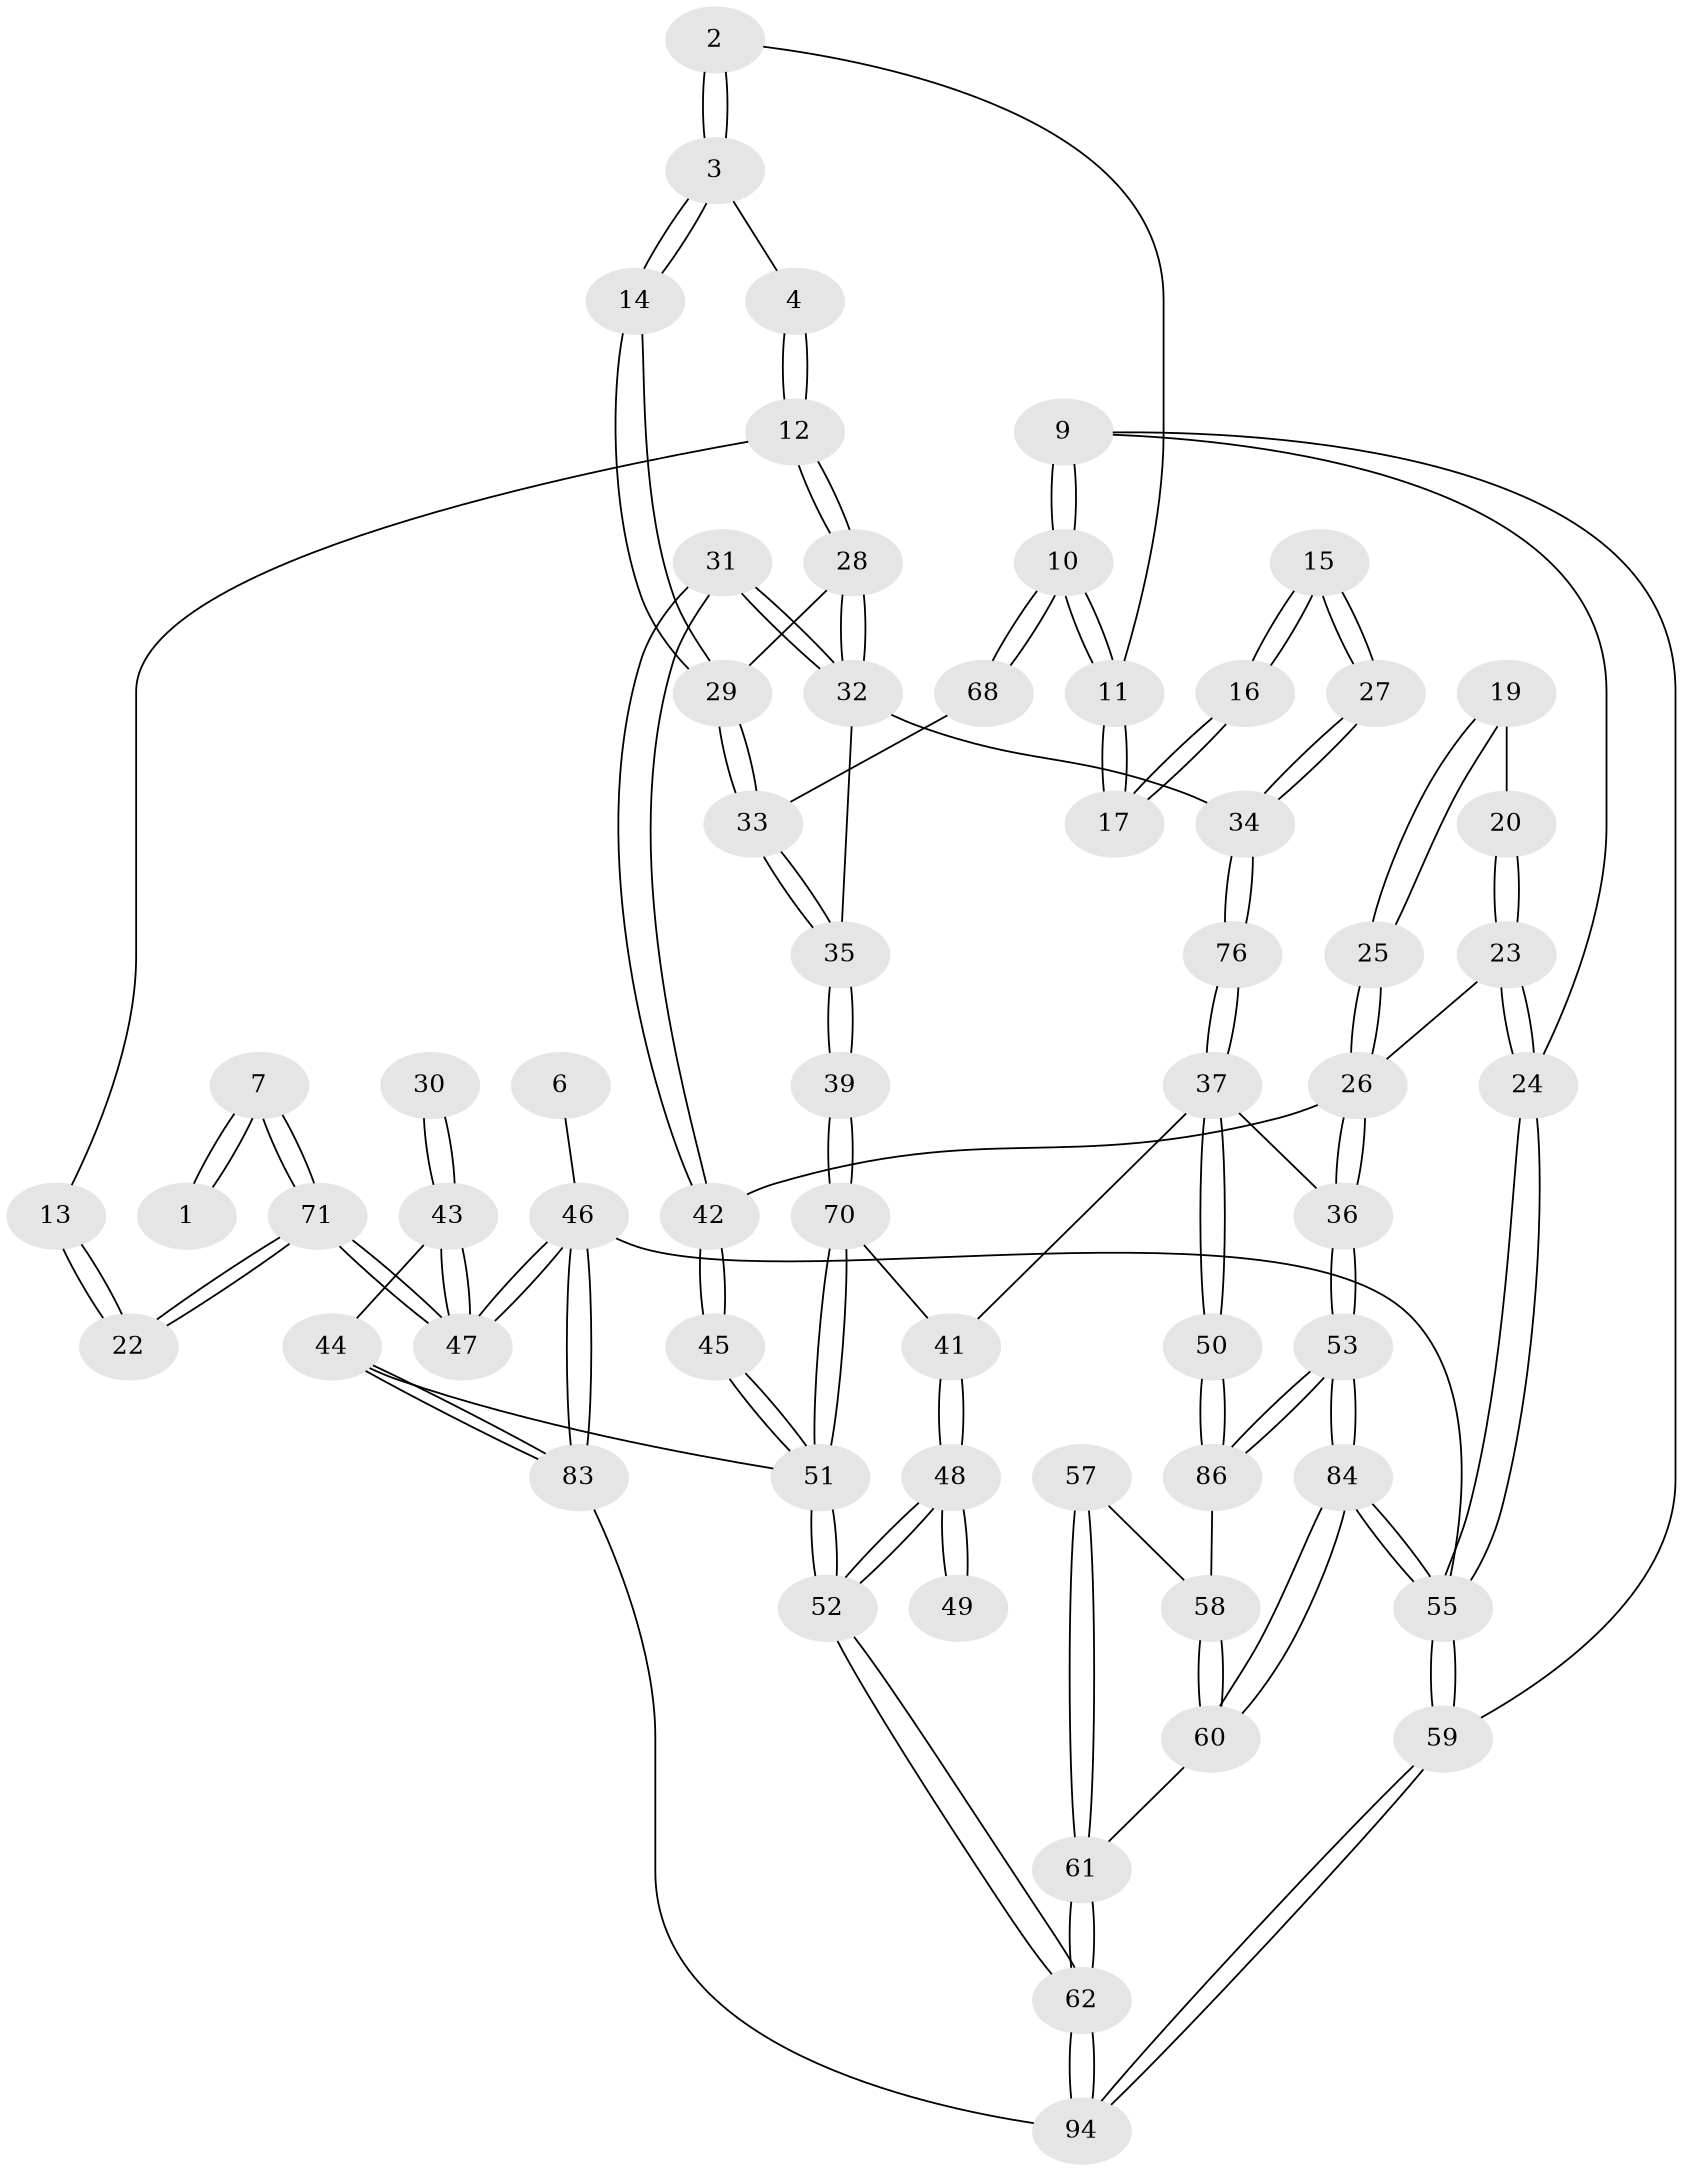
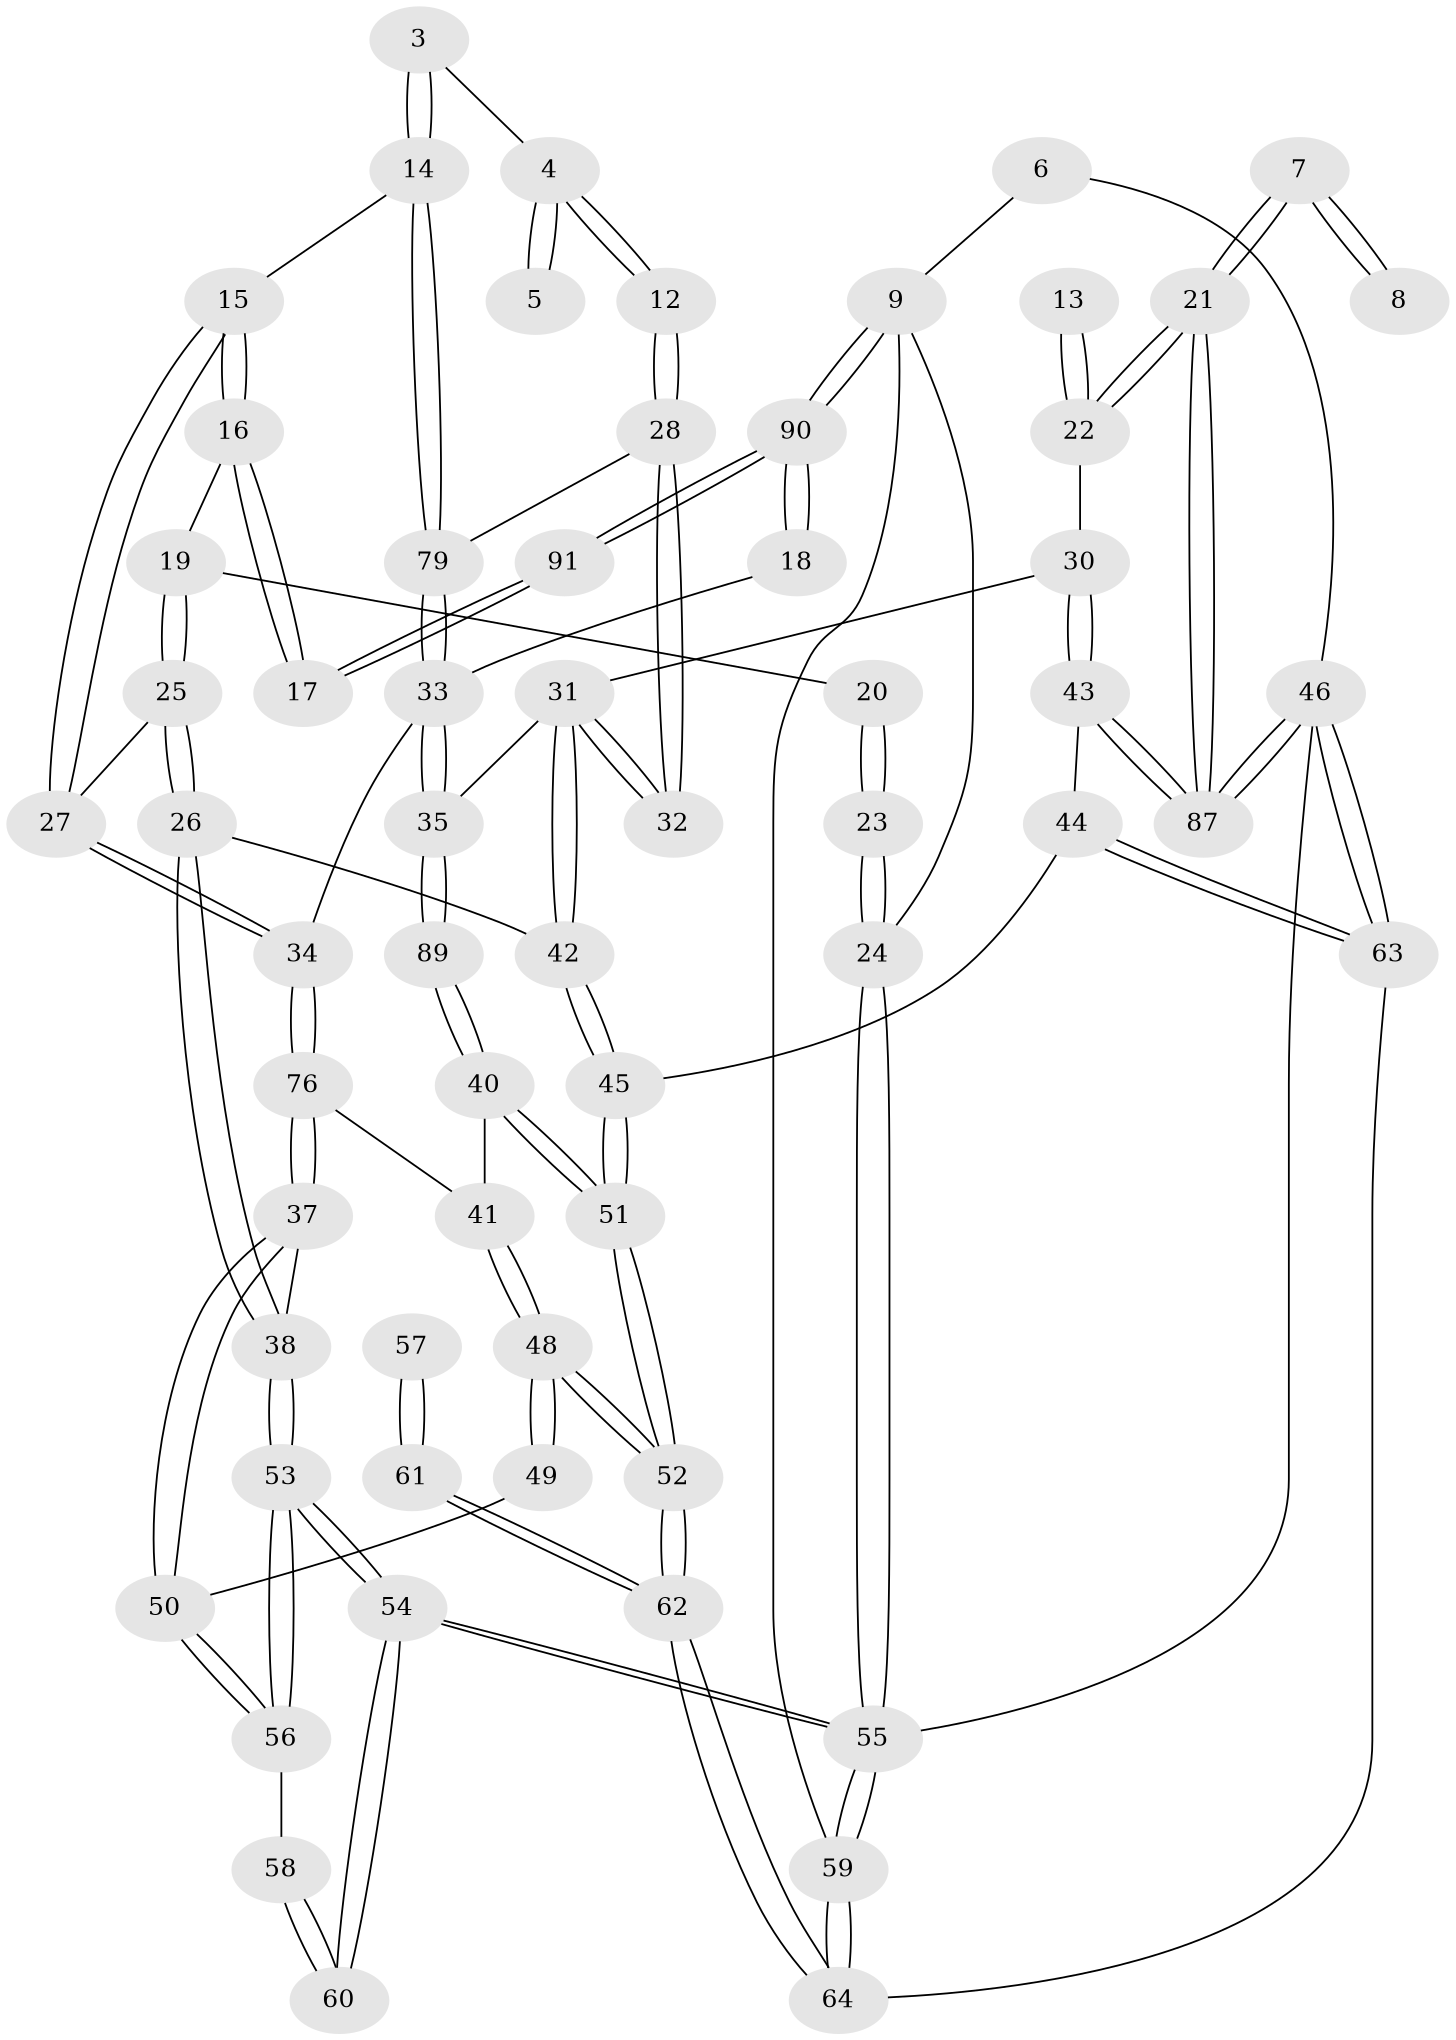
(715, 40) -> none
none -> (327, 236)
none -> (969, 236)
none -> (536, 301)
none -> (205, 497)
none -> (1080, 498)
(1064, 563) -> (797, 432)
(186, 620) -> none
none -> (812, 631)
(722, 693) -> (434, 563)
(984, 693) -> (797, 563)
(1115, 693) -> (565, 563)
none -> (114, 759)
(1049, 759) -> (355, 819)
(847, 824) -> (499, 759)
(1432, 1020) -> none
(840, 1086) -> (434, 955)
(187, 1216) -> (1400, 301)
(318, 1216) -> (1200, 301)
(840, 1216) -> (485, 1086)
(1082, 1216) -> (394, 1151)
(1343, 1216) -> (281, 1347)
(463, 1347) -> (1204, 824)
(549, 1423) -> (900, 1010)
(579, 1478) -> (1389, 955)
(1213, 1478) -> (281, 1739)
(1343, 1478) -> (398, 1608)
(1146, 1543) -> none
none -> (374, 1547)
(1146, 1804) -> none
(1082, 2131) -> (839, 2000)
